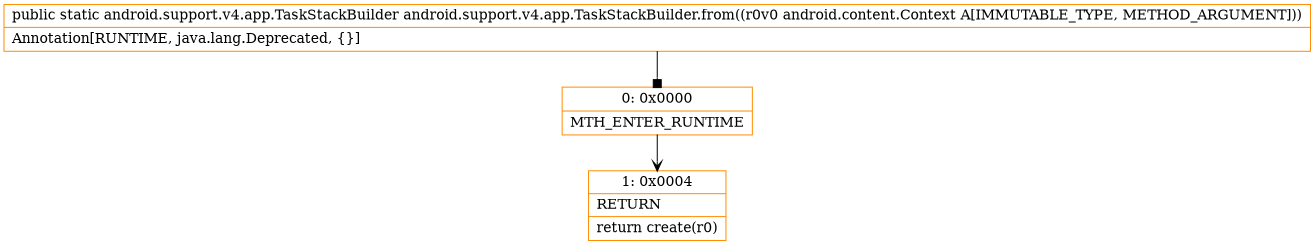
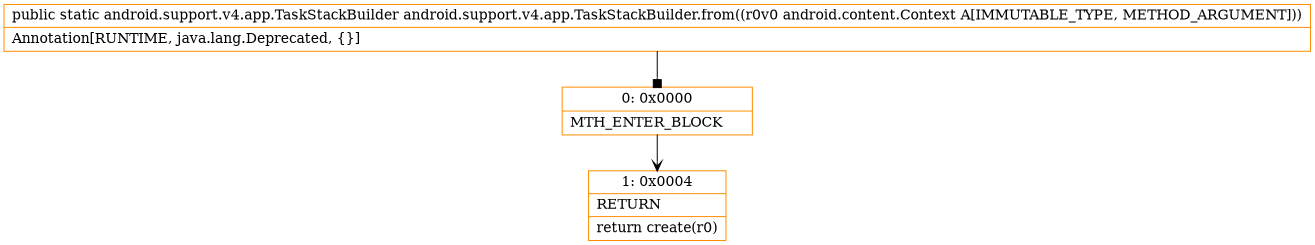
(657, 122) -> (647, 122)
